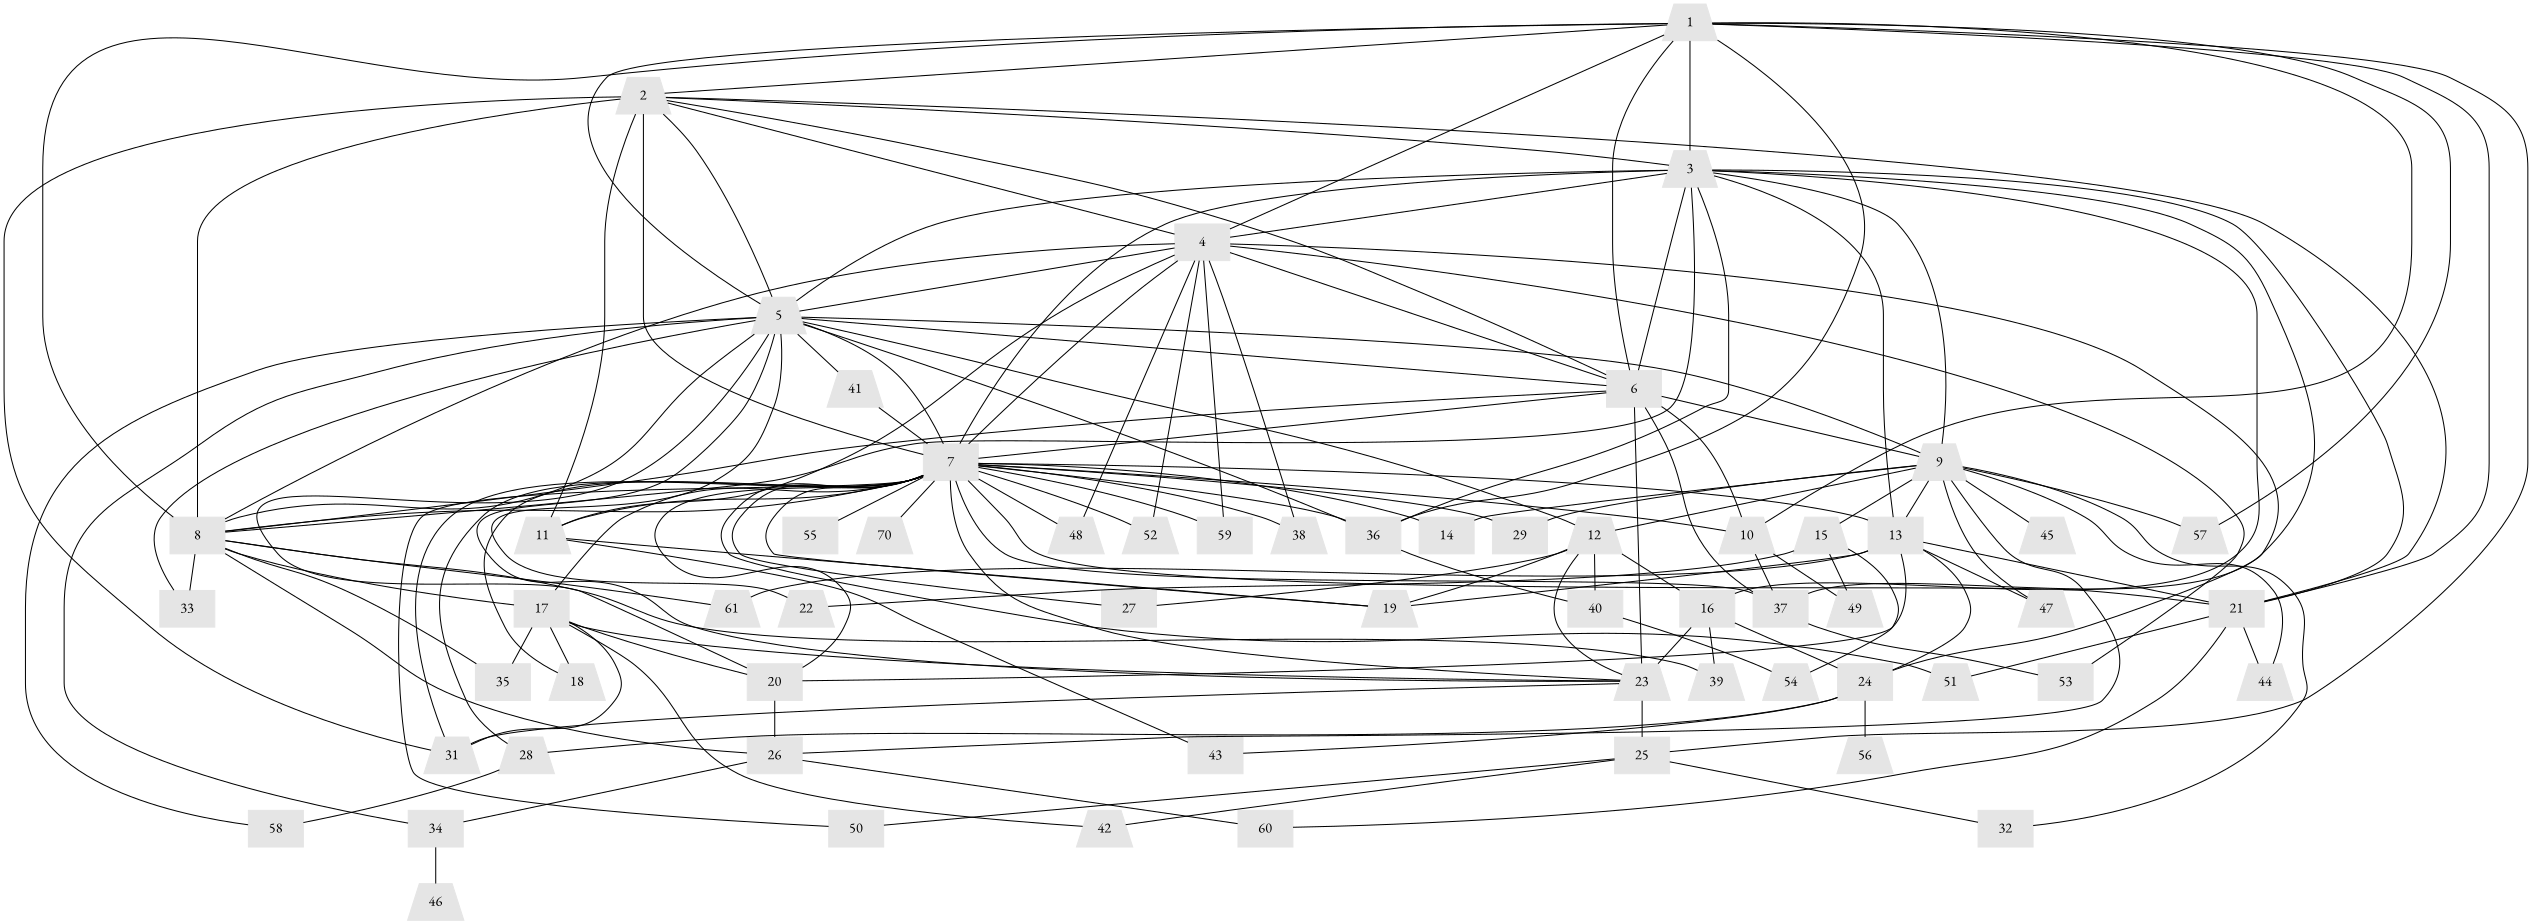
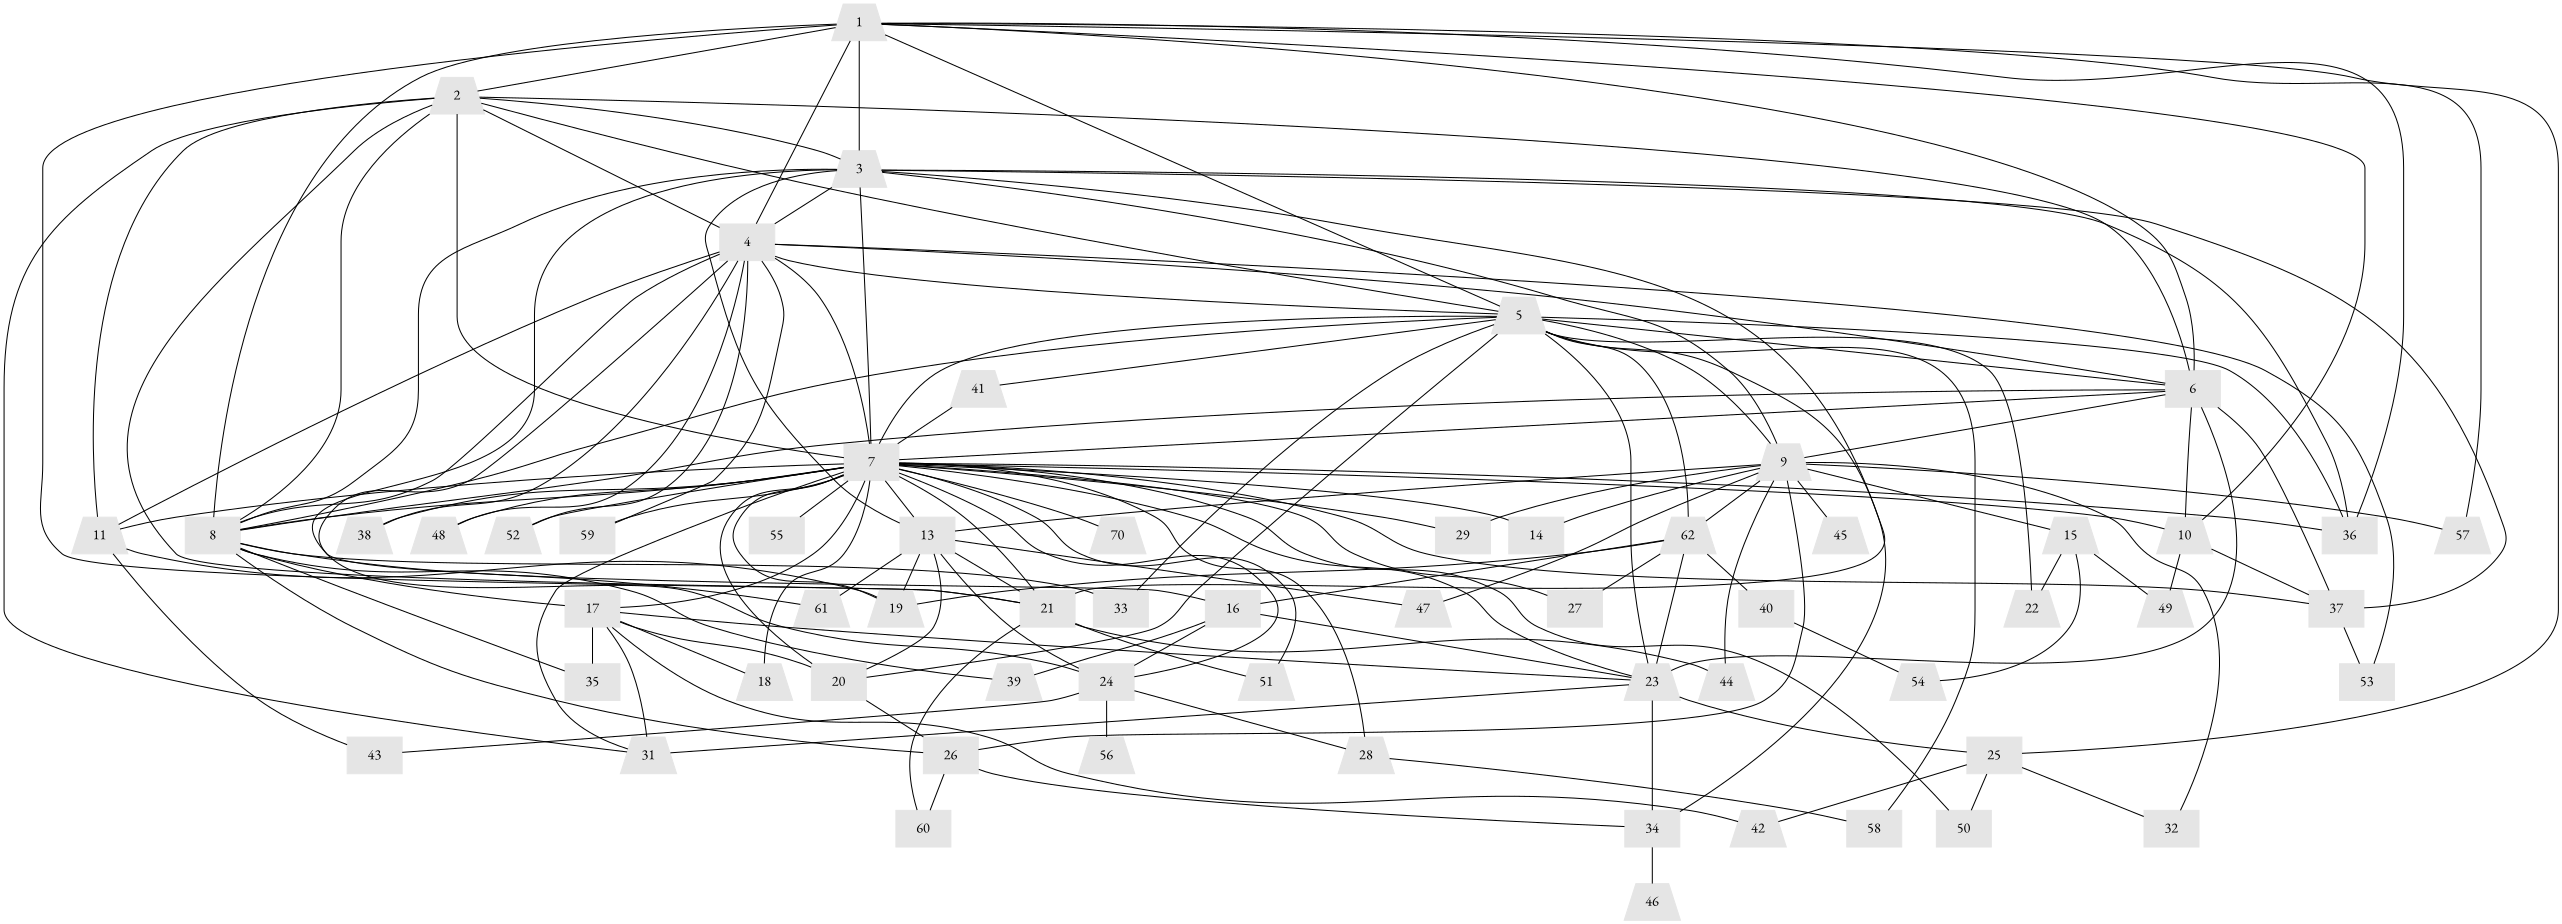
(1221, 187) -> none
(1662, 279) -> none
(1594, 535) -> (1688, 535)
none -> (1028, 543)
(1446, 567) -> none
none -> (1652, 755)
